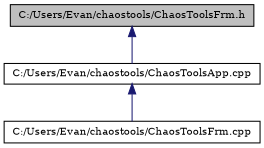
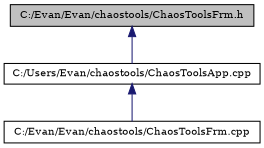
(132, 15) -> (132, 15)
(132, 132) -> (132, 132)
